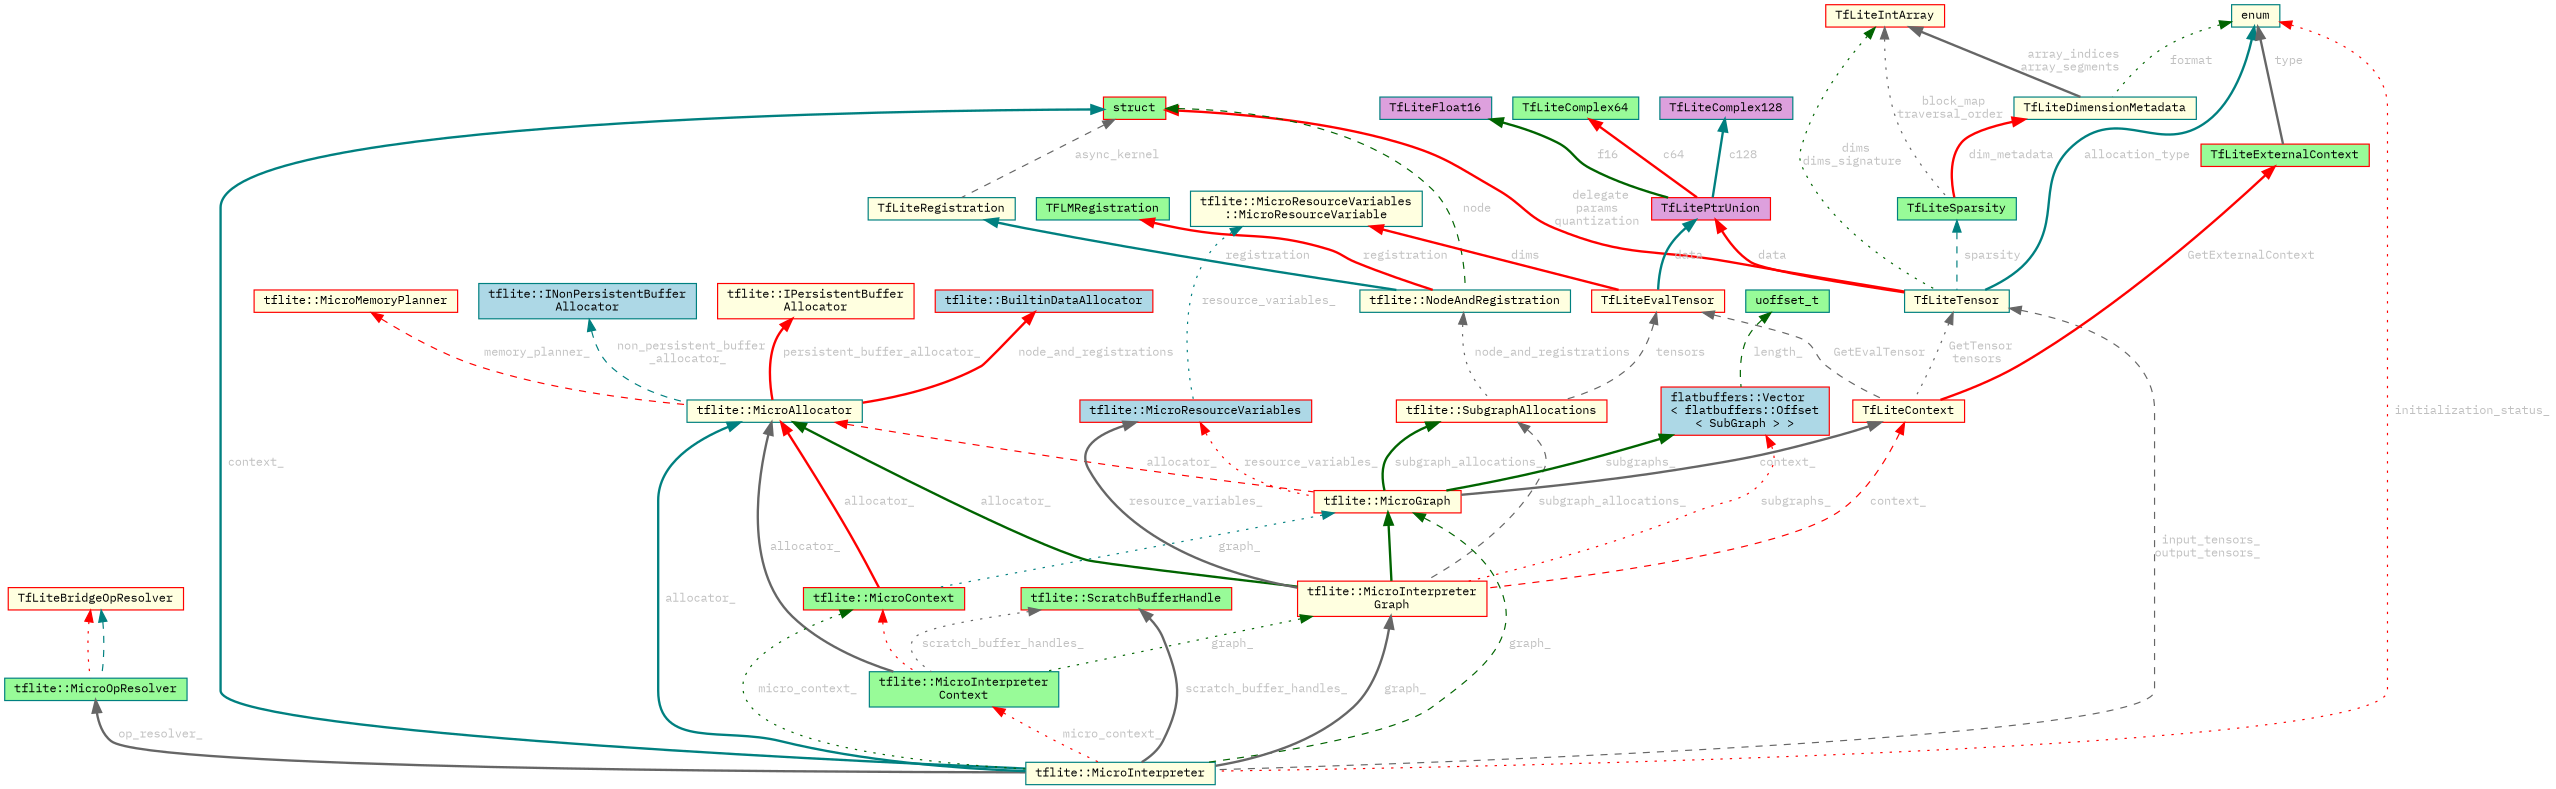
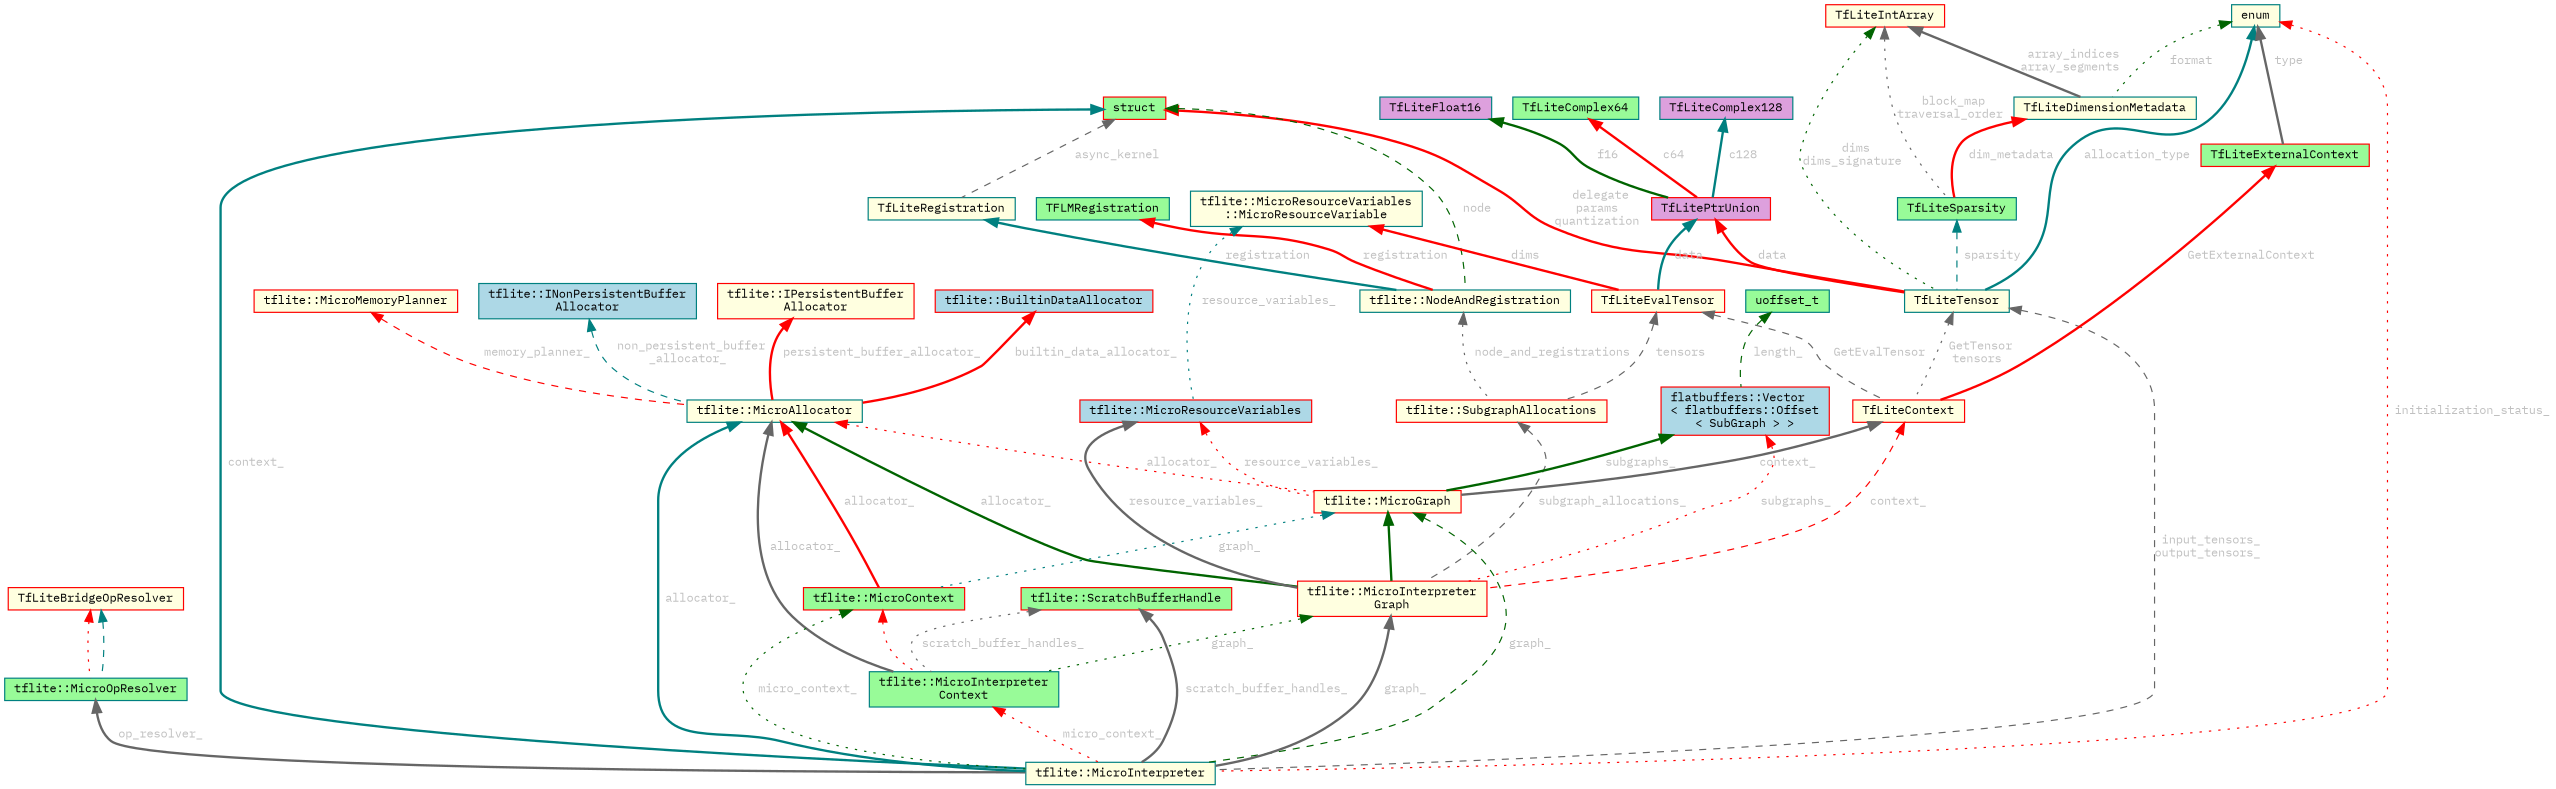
(1093, 353) -> (1093, 353)
(1392, 451) -> none
(1068, 459) -> (1068, 459)
